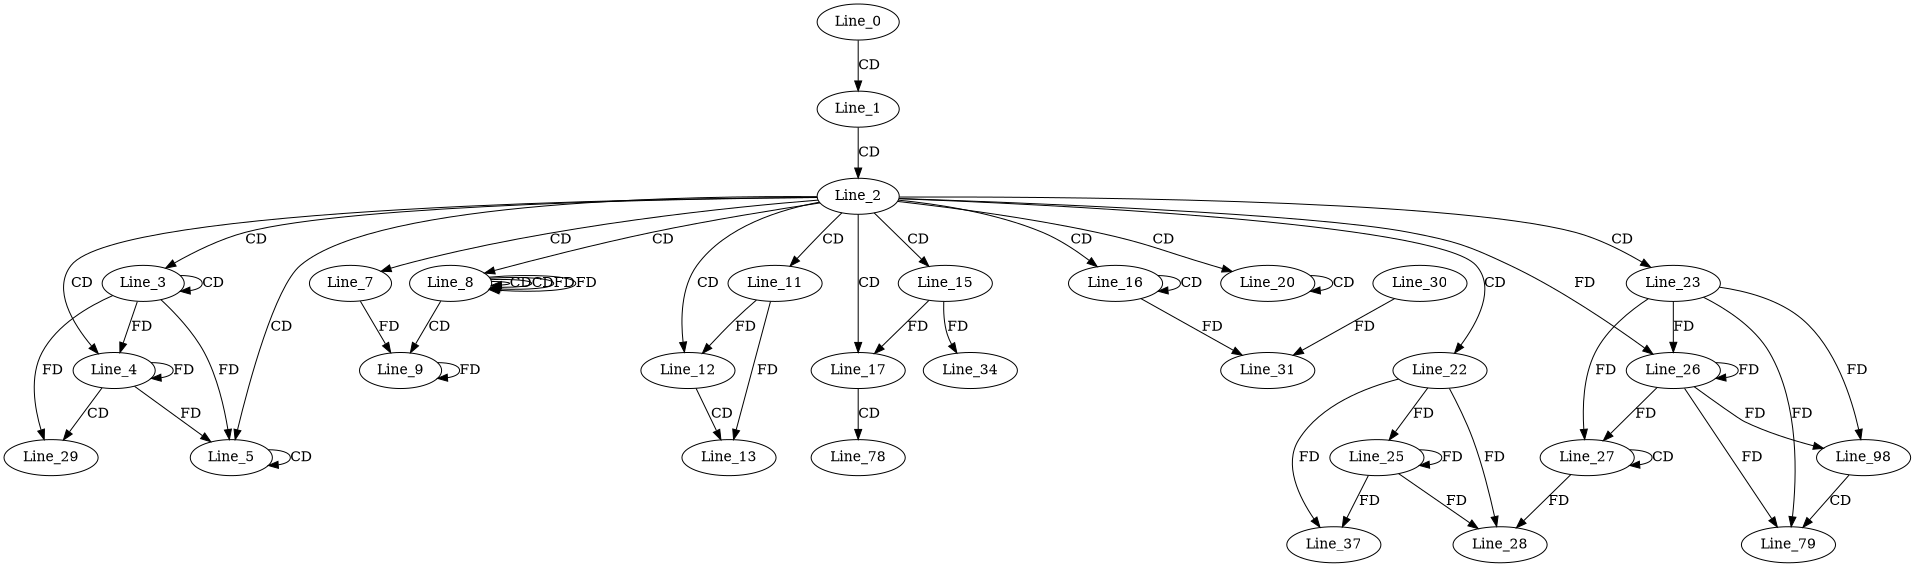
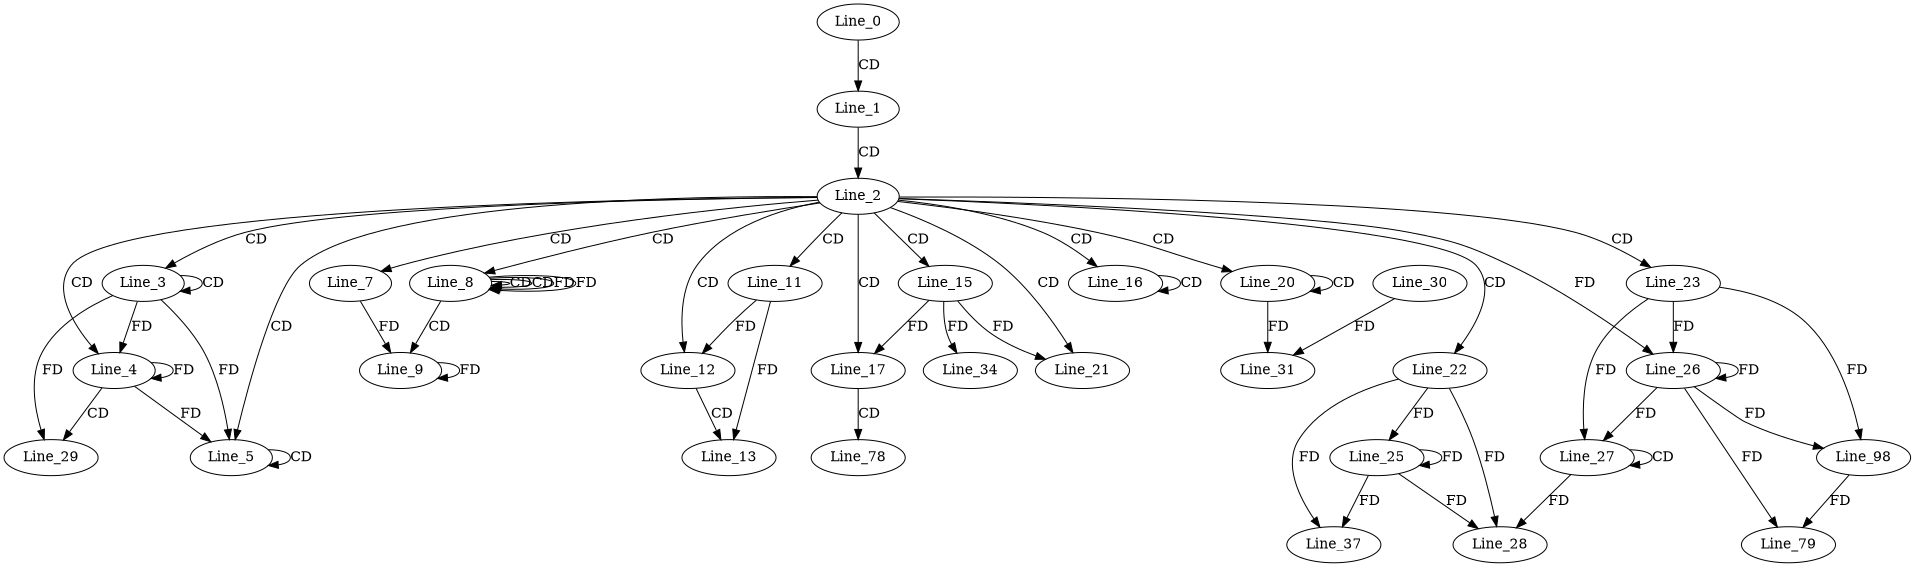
(1187, 324) -> (1268, 322)
none -> (1083, 371)
(1785, 390) -> none
(1841, 501) -> (1841, 501)
